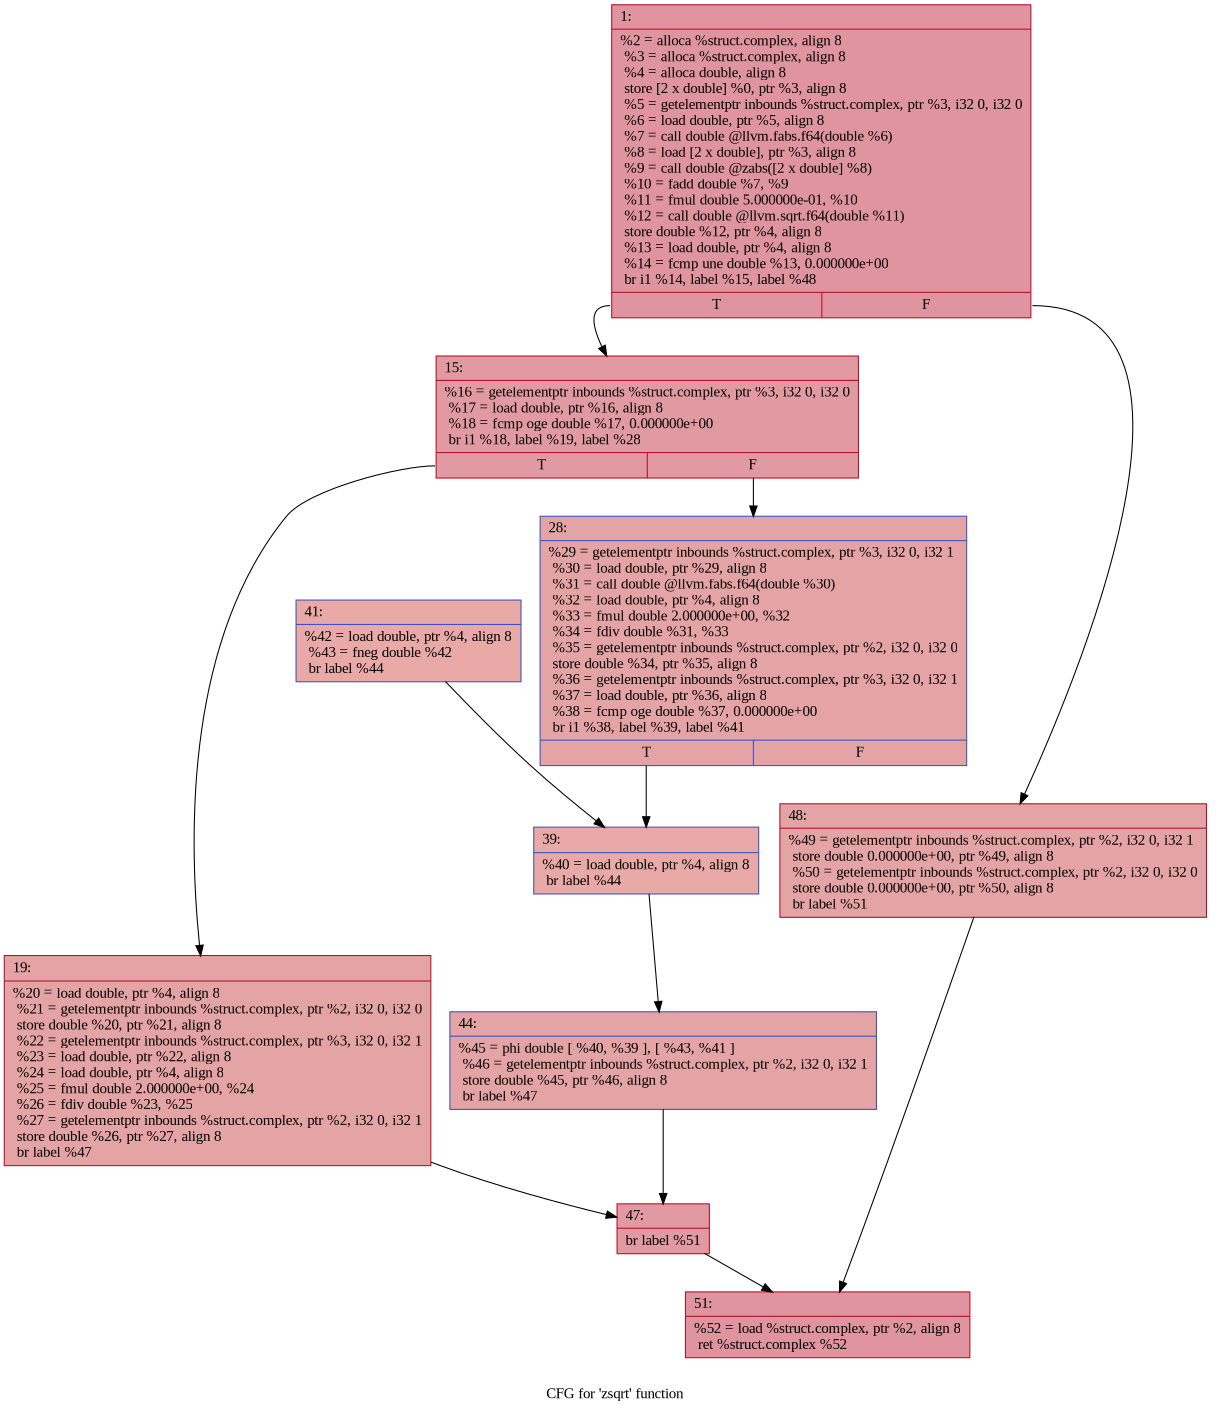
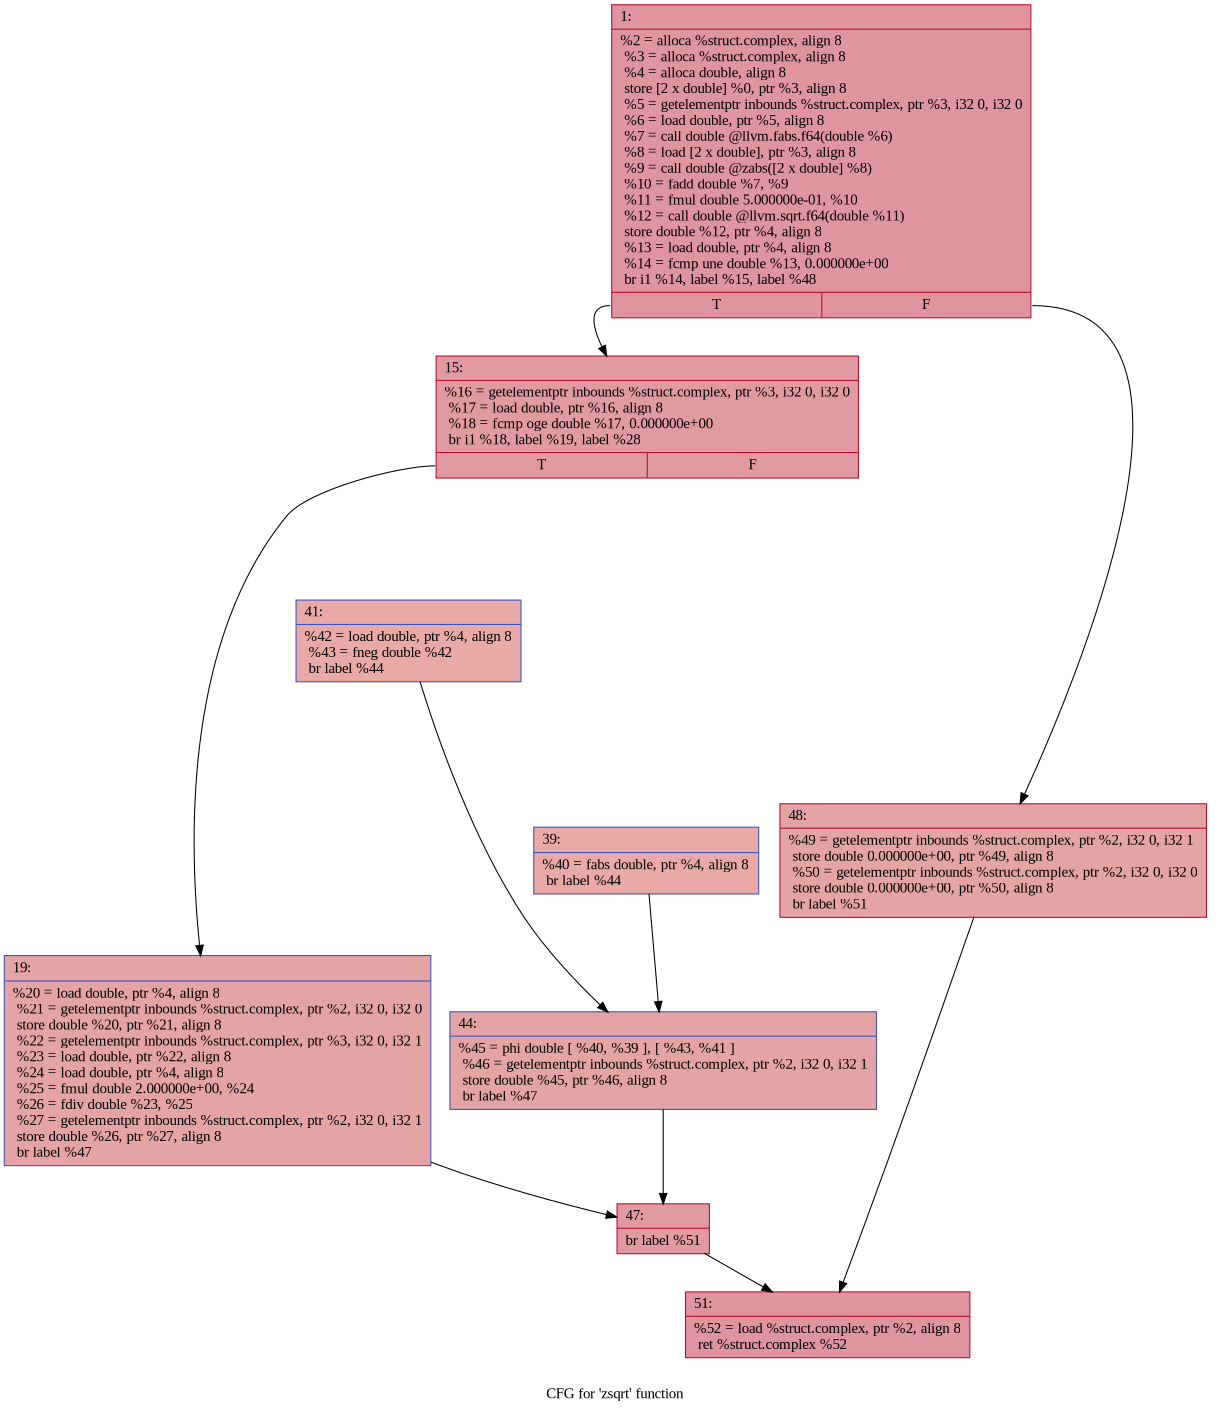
(753, 641) -> none
(518, 754) -> (489, 856)
(646, 865) -> (646, 865)
(218, 1061) -> (218, 1061)
